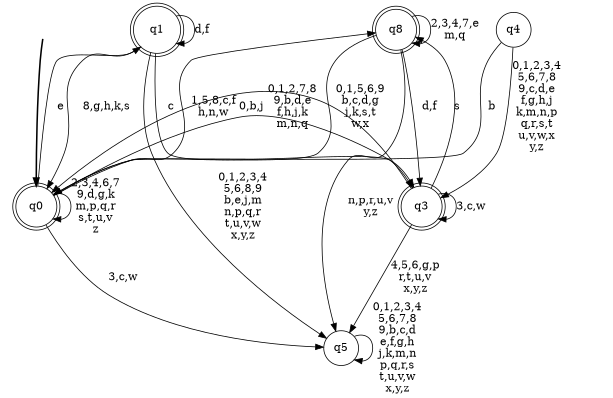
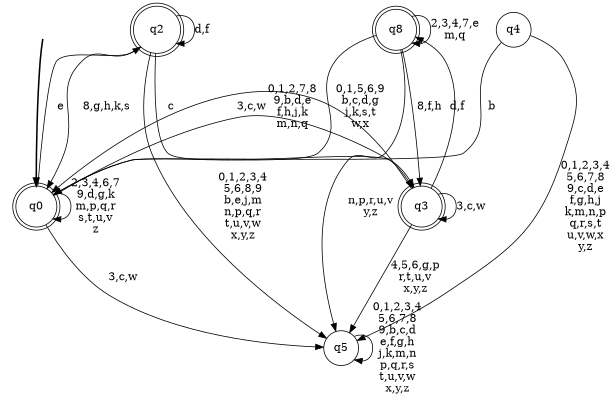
(157, 30) -> (157, 30)
(180, 82) -> none
(251, 107) -> (251, 107)
(429, 107) -> (429, 107)
(457, 107) -> (457, 107)
(504, 133) -> (535, 217)
